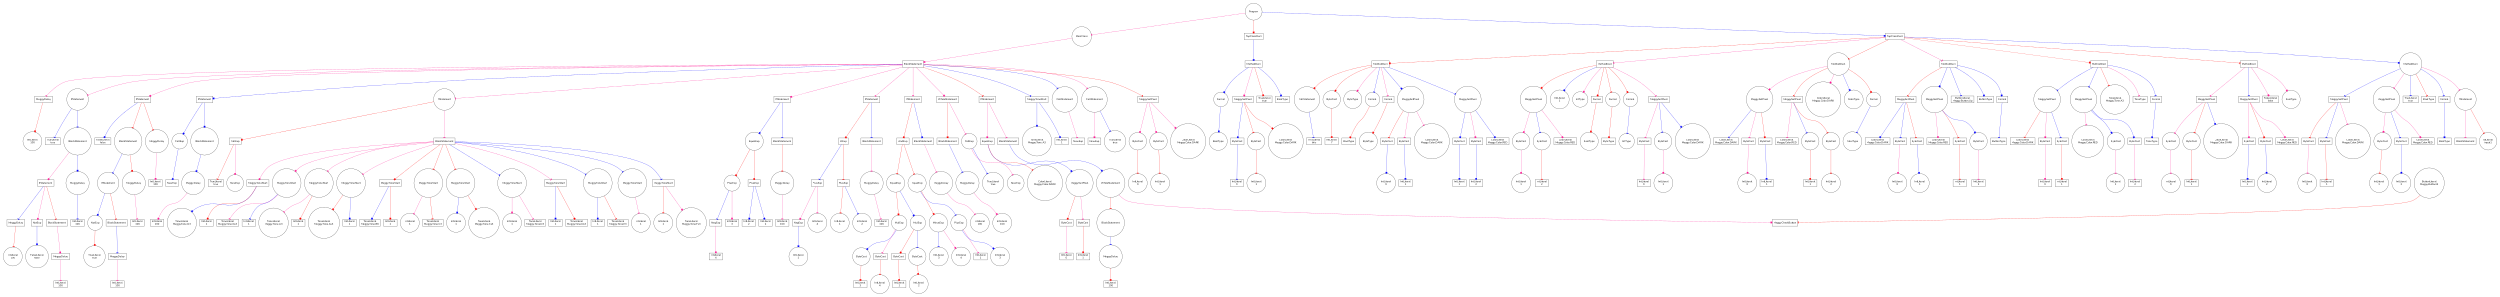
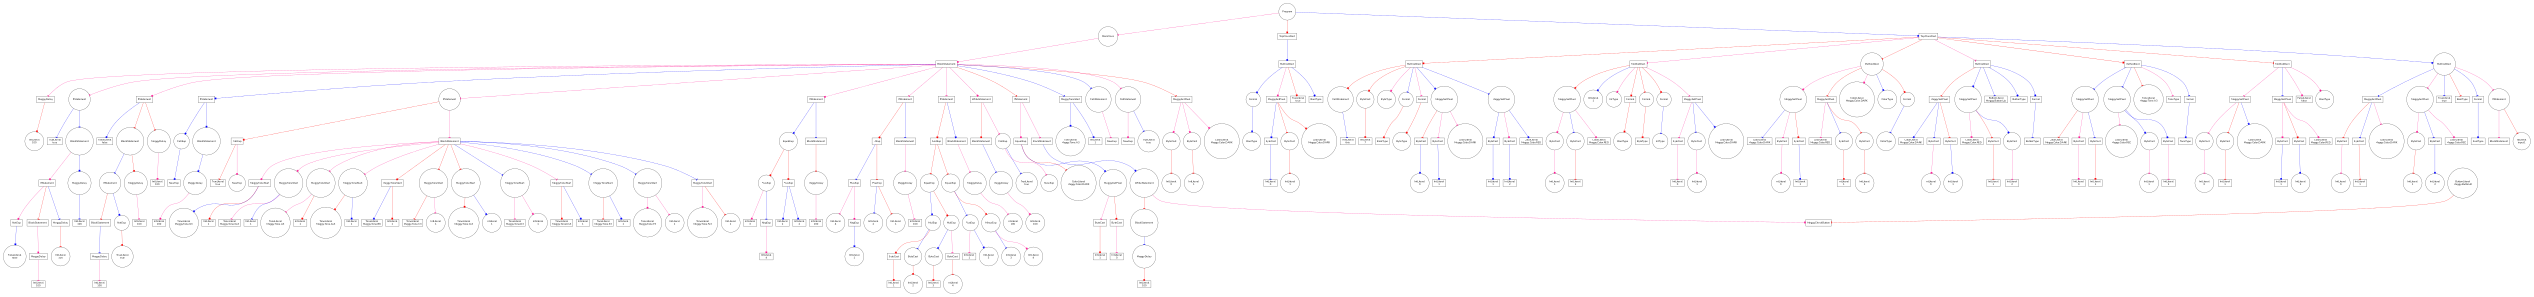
none -> (648, 223)
